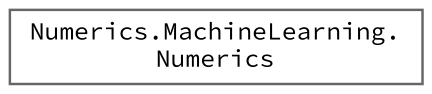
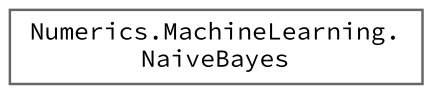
(216, 47) -> (216, 47)
